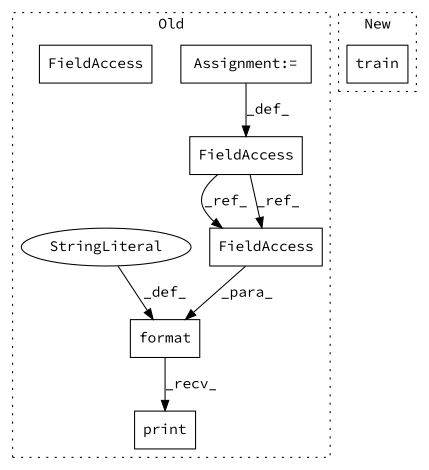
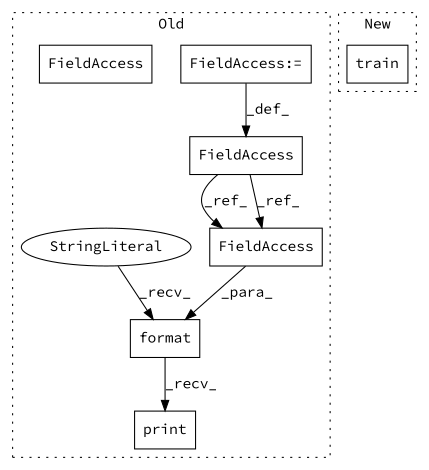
(246, 64) -> (246, 64)
(165, 293) -> (165, 293)
